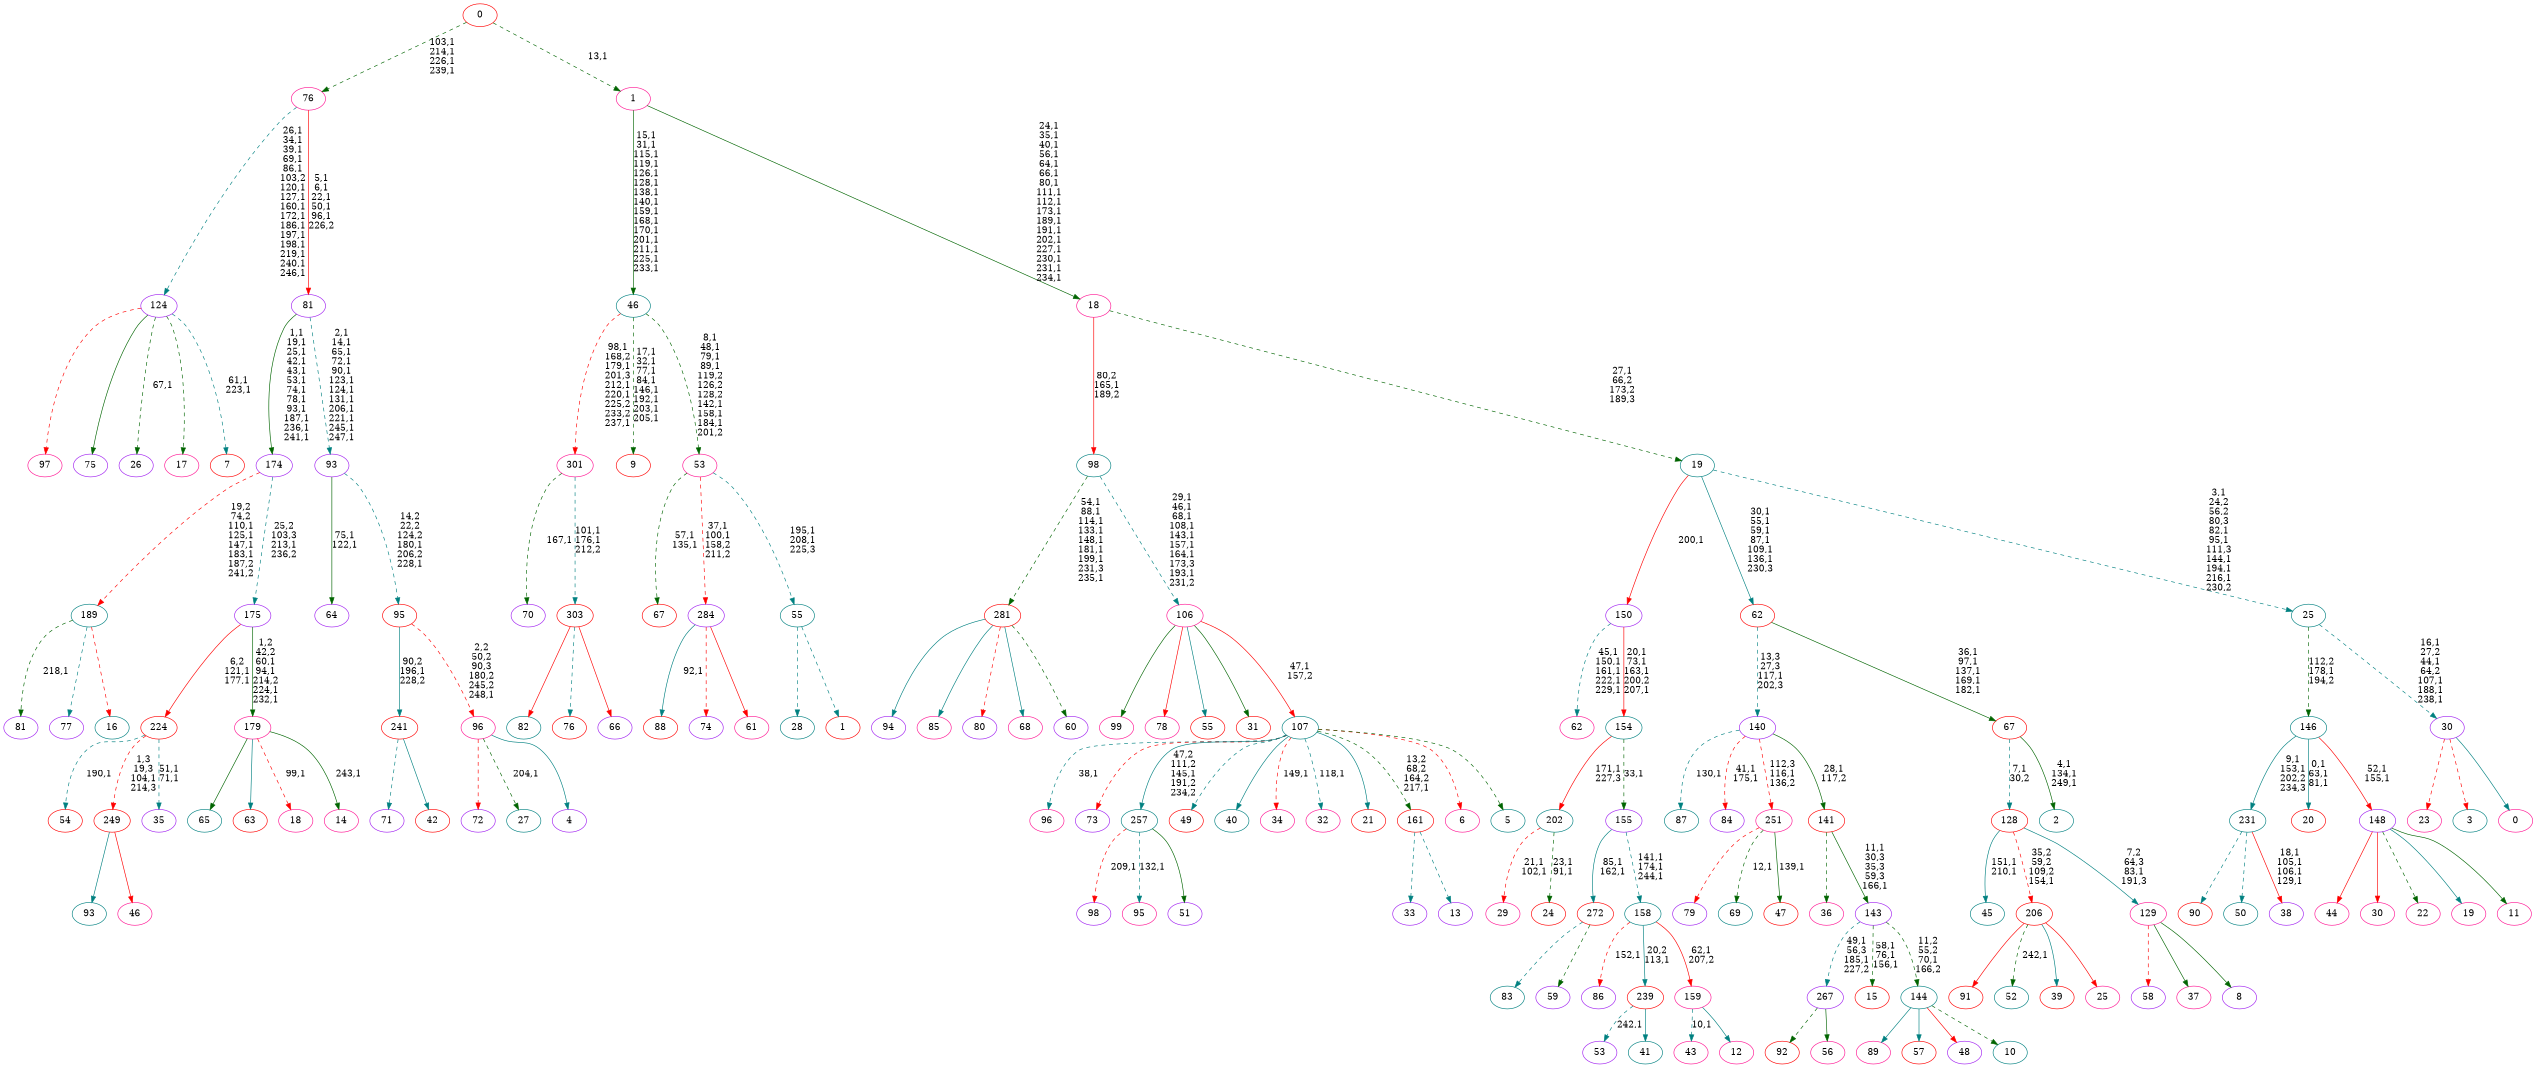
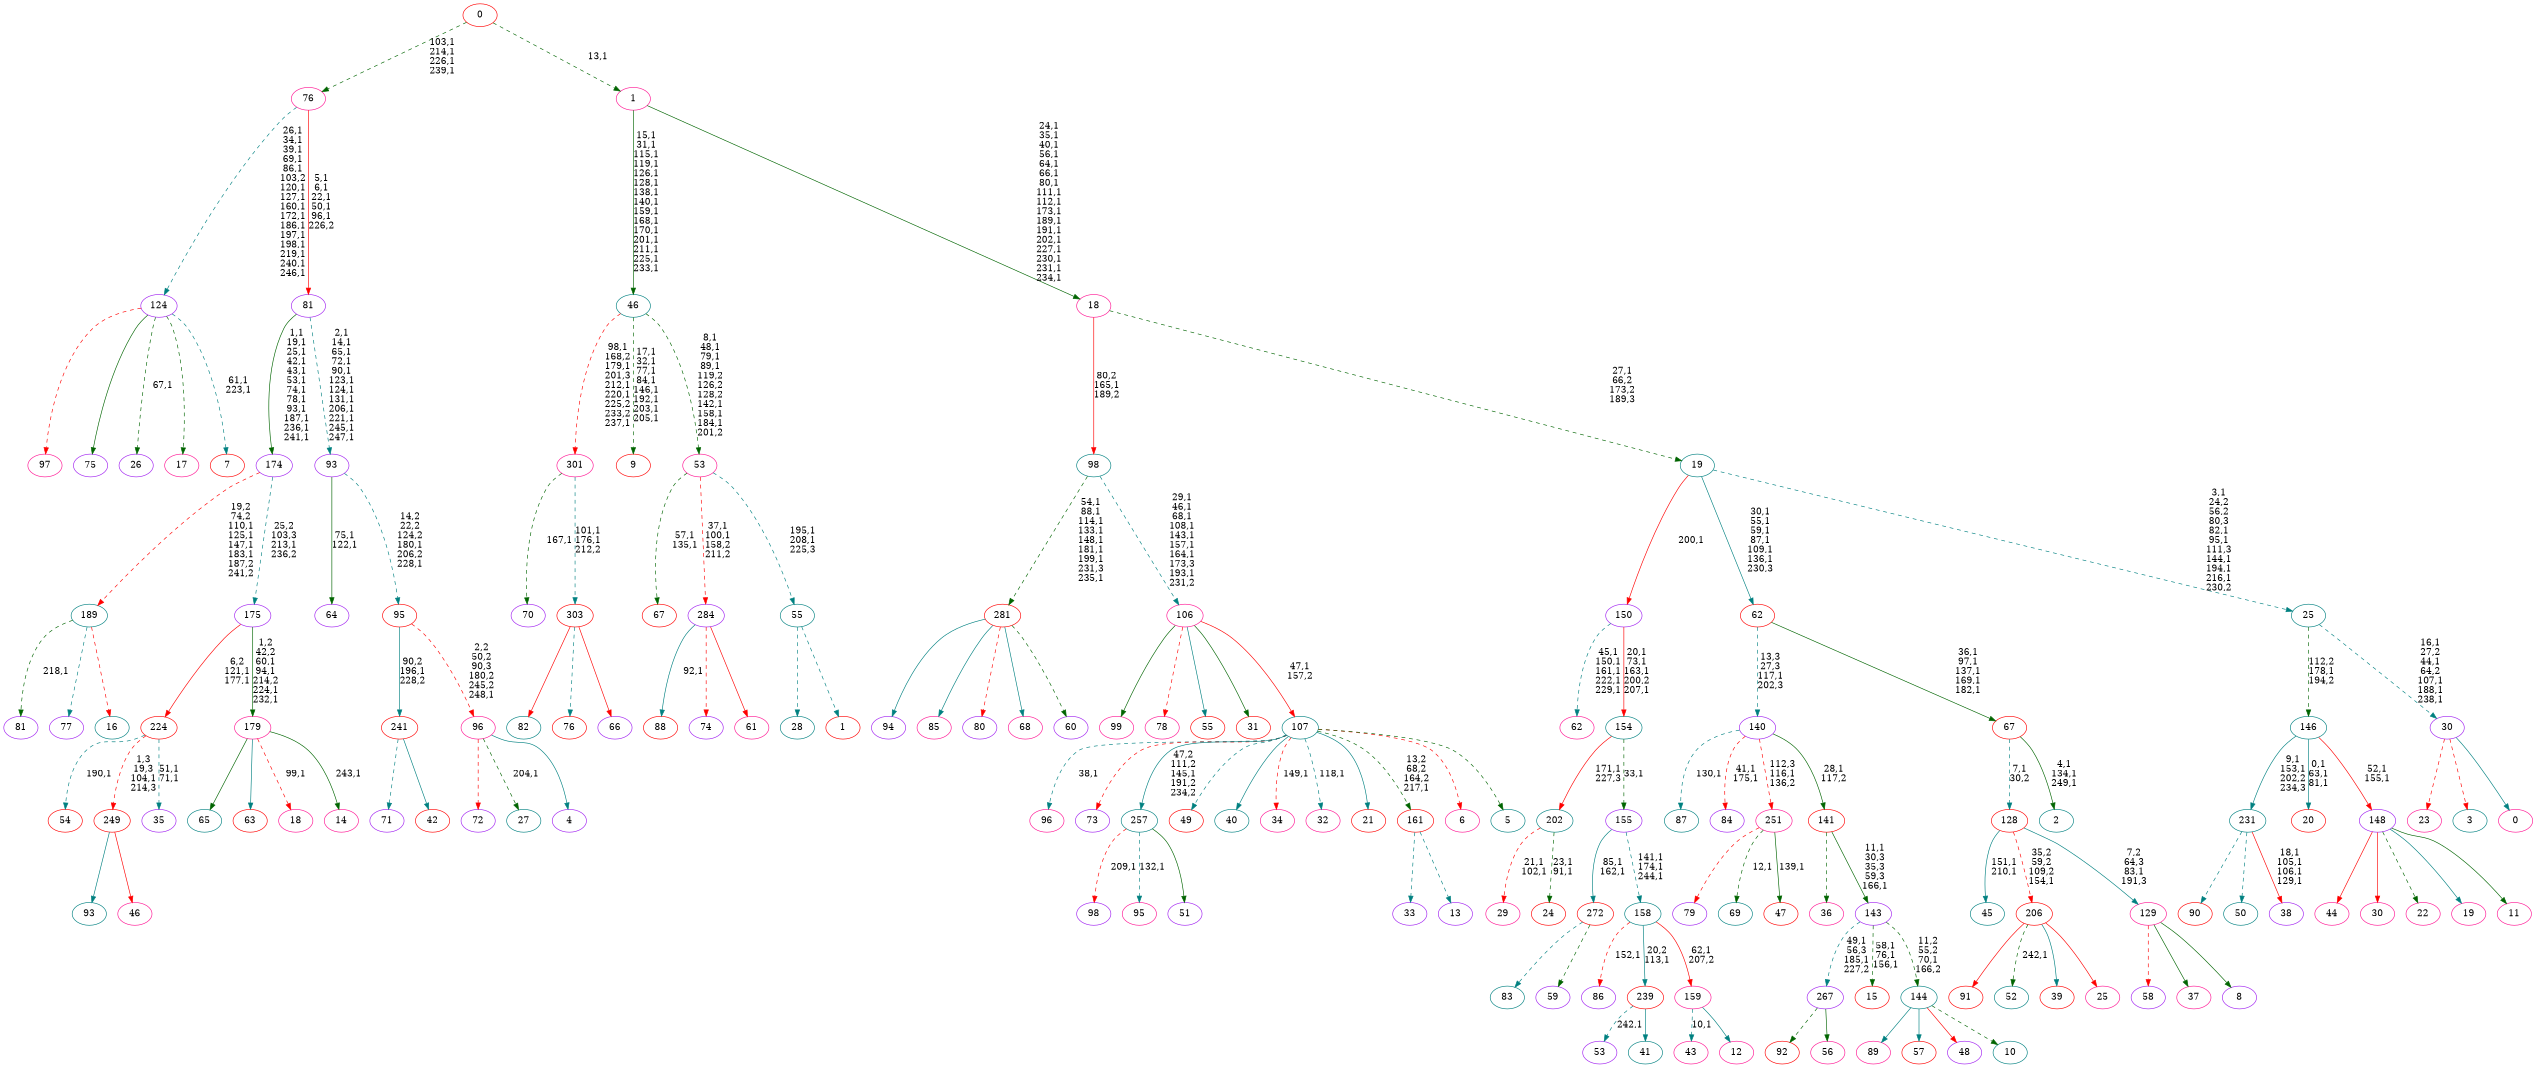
(1174, 669) -> (1174, 669)
